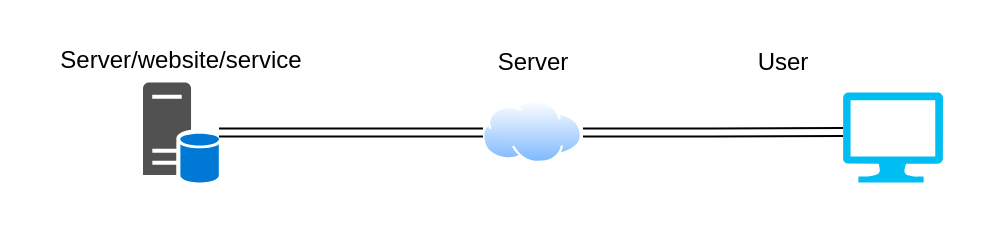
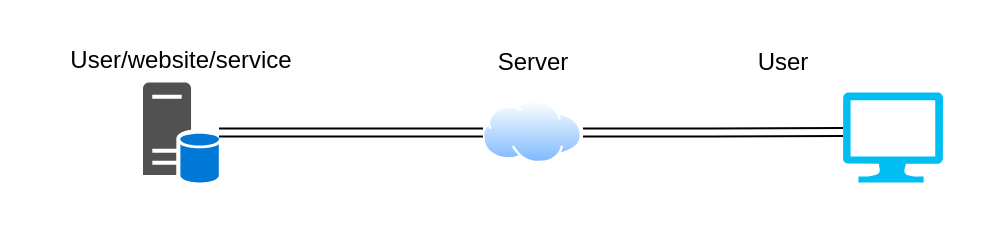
(182, 61) -> (182, 61)
